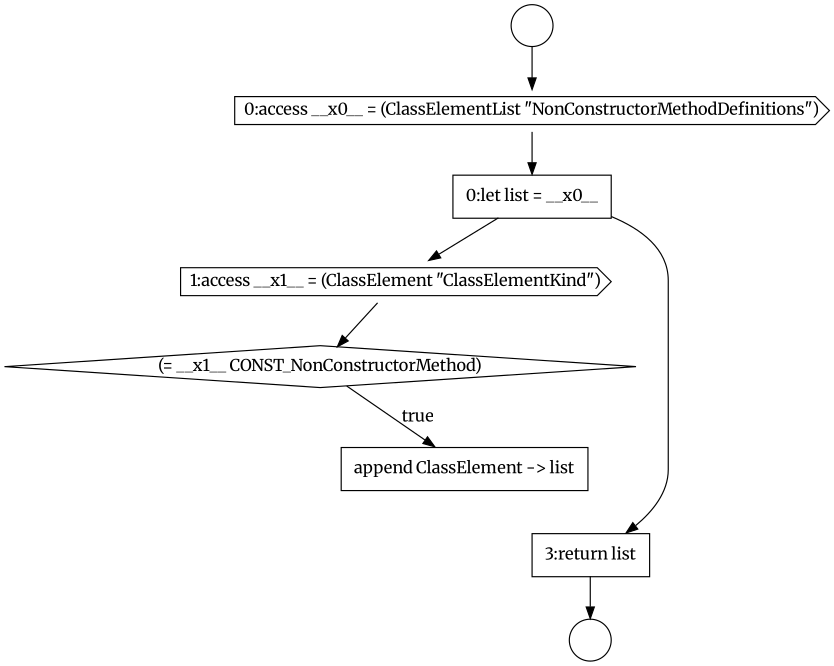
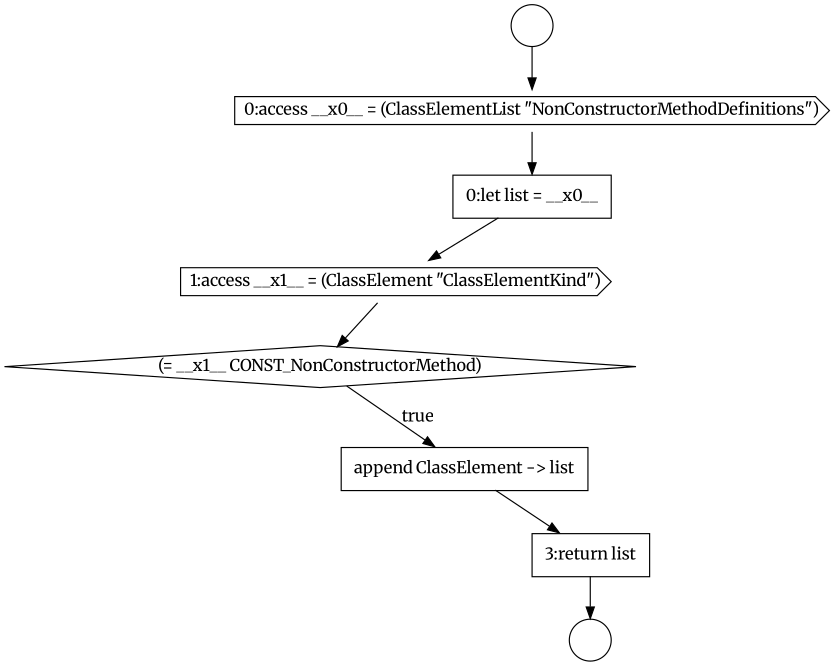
(668, 363) -> (522, 508)
